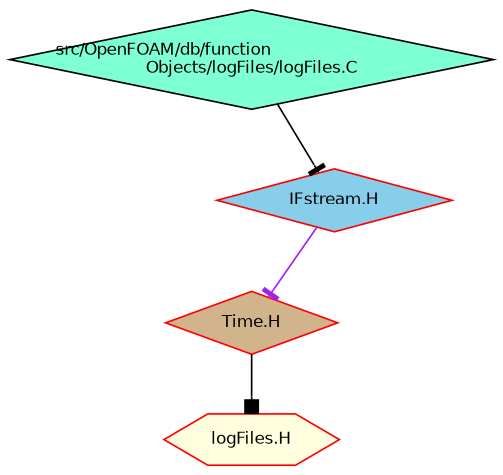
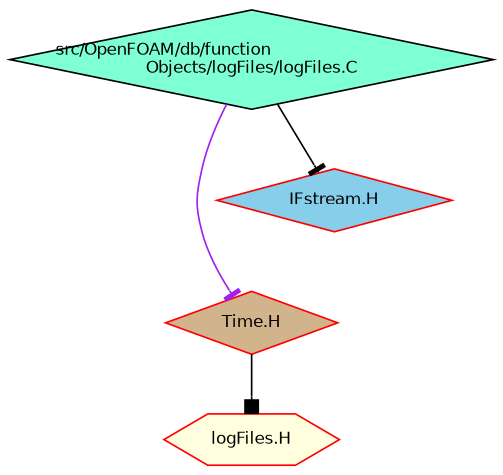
(295, 259) -> (197, 198)
